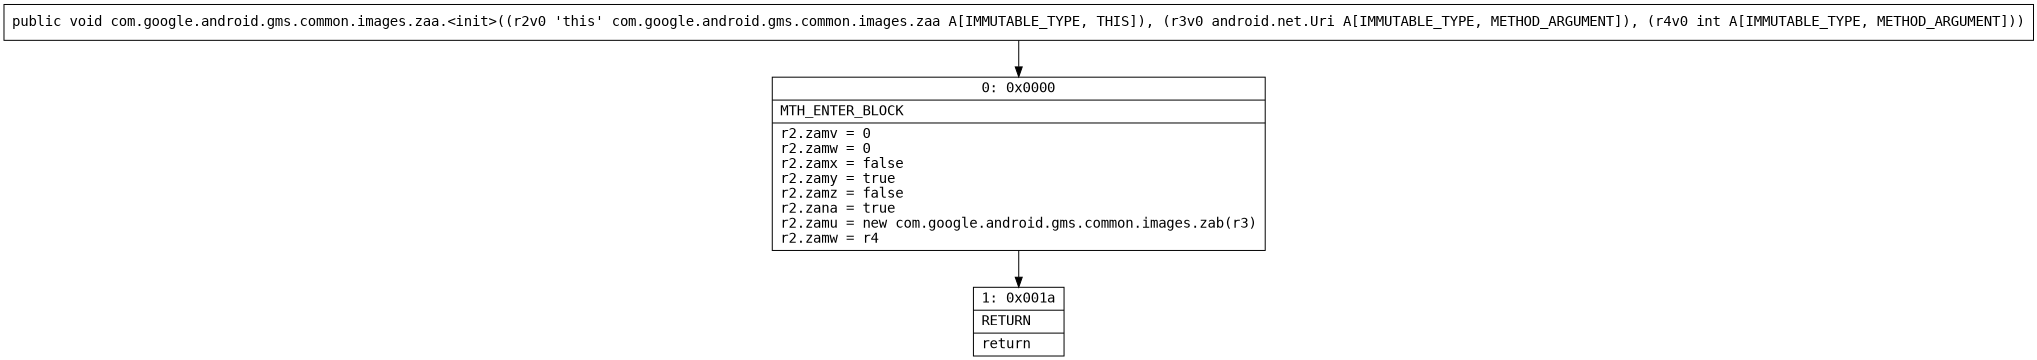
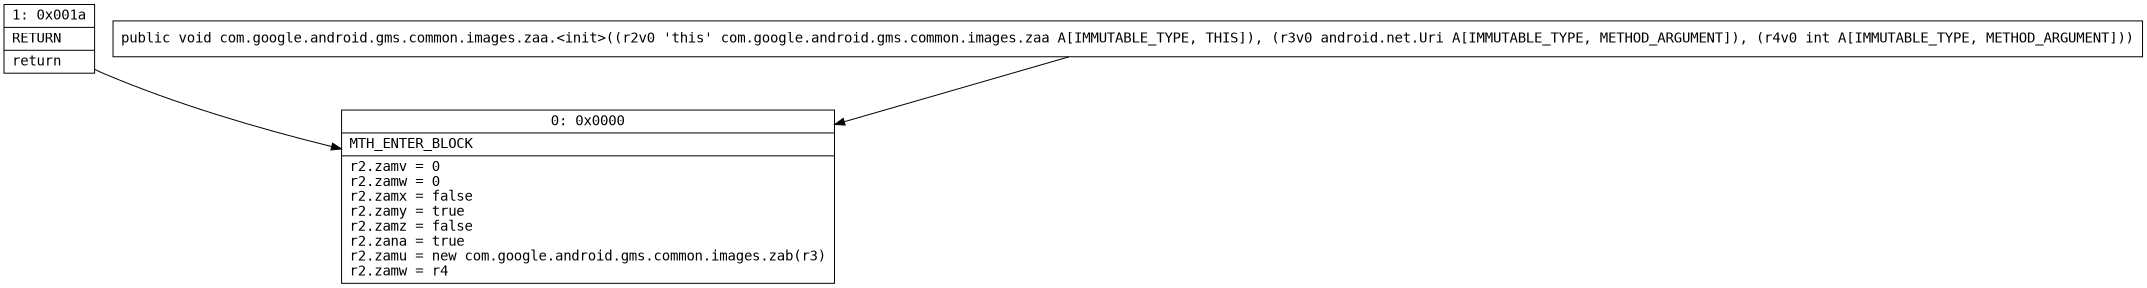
(1019, 264) -> (211, 113)
